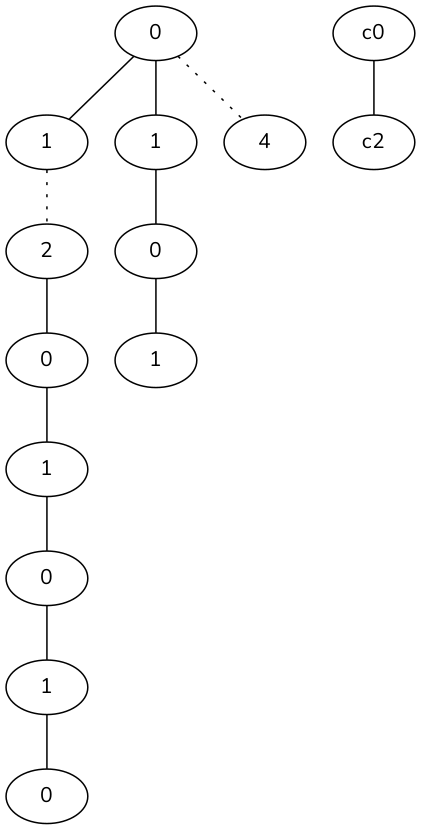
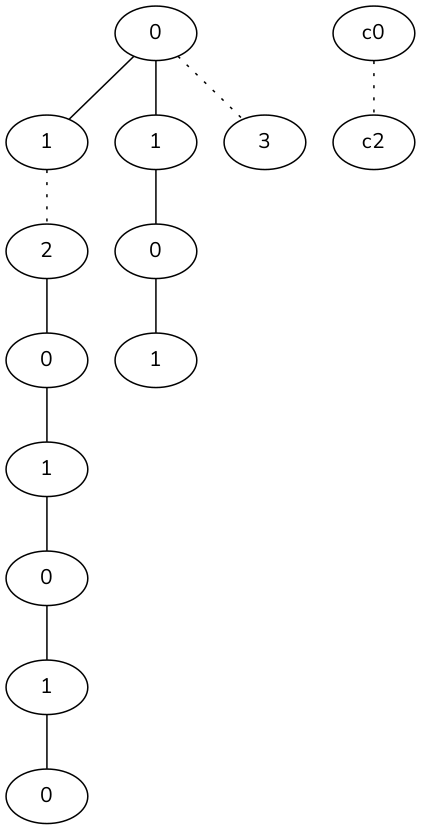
(374, 88) -> (374, 88)
(265, 142) -> (265, 142)
